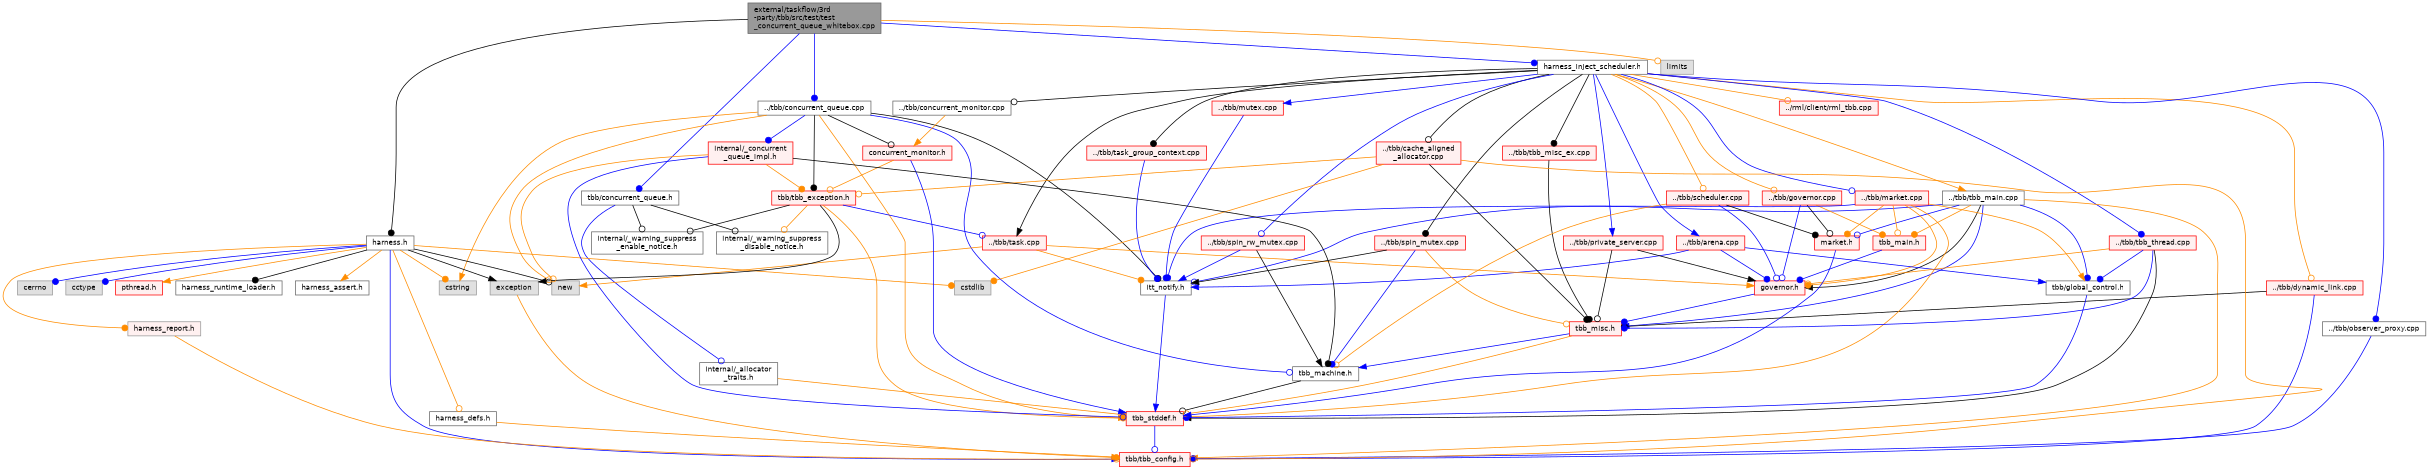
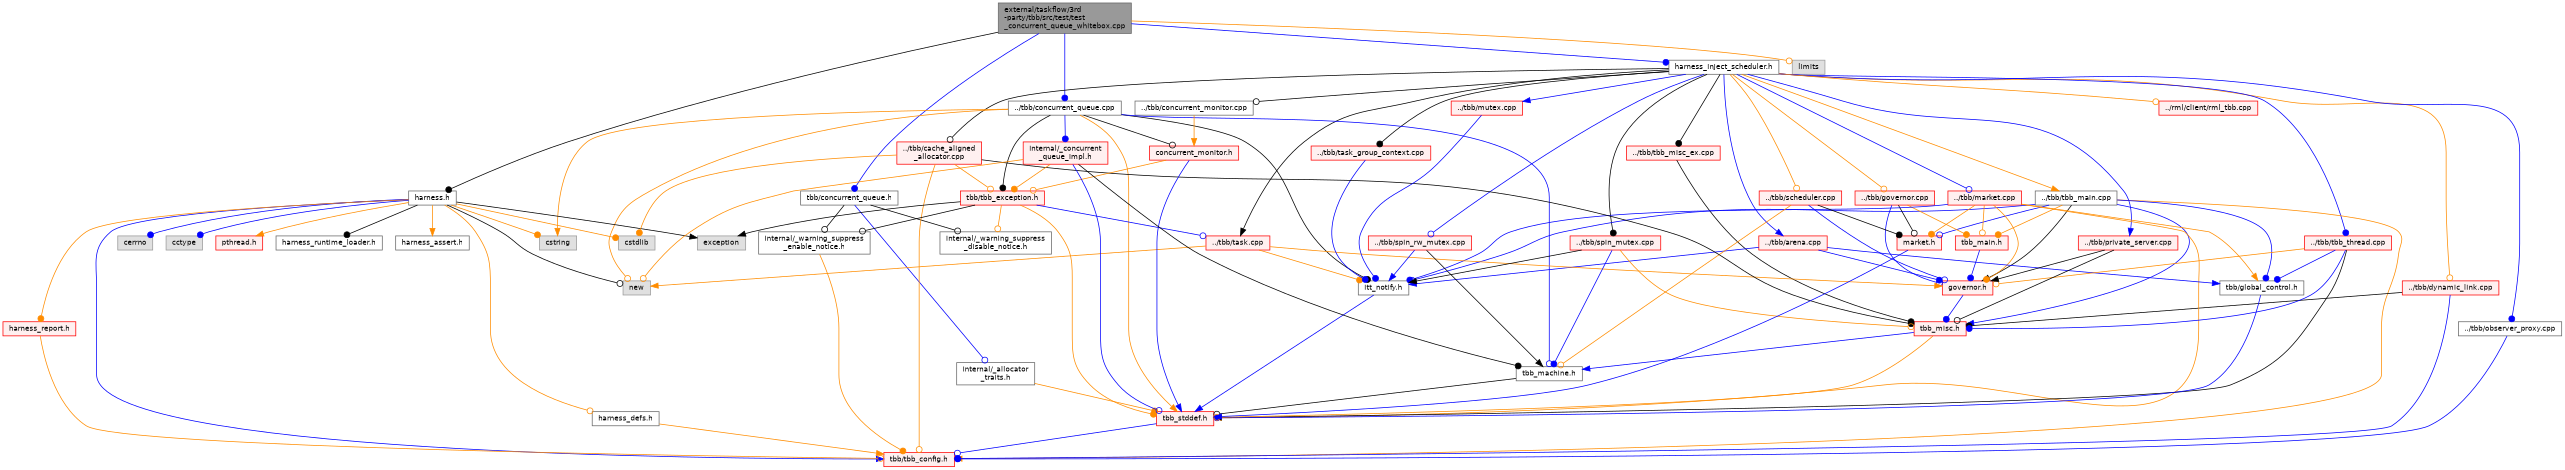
(164, 329) -> (39, 329)
(790, 432) -> (839, 364)
